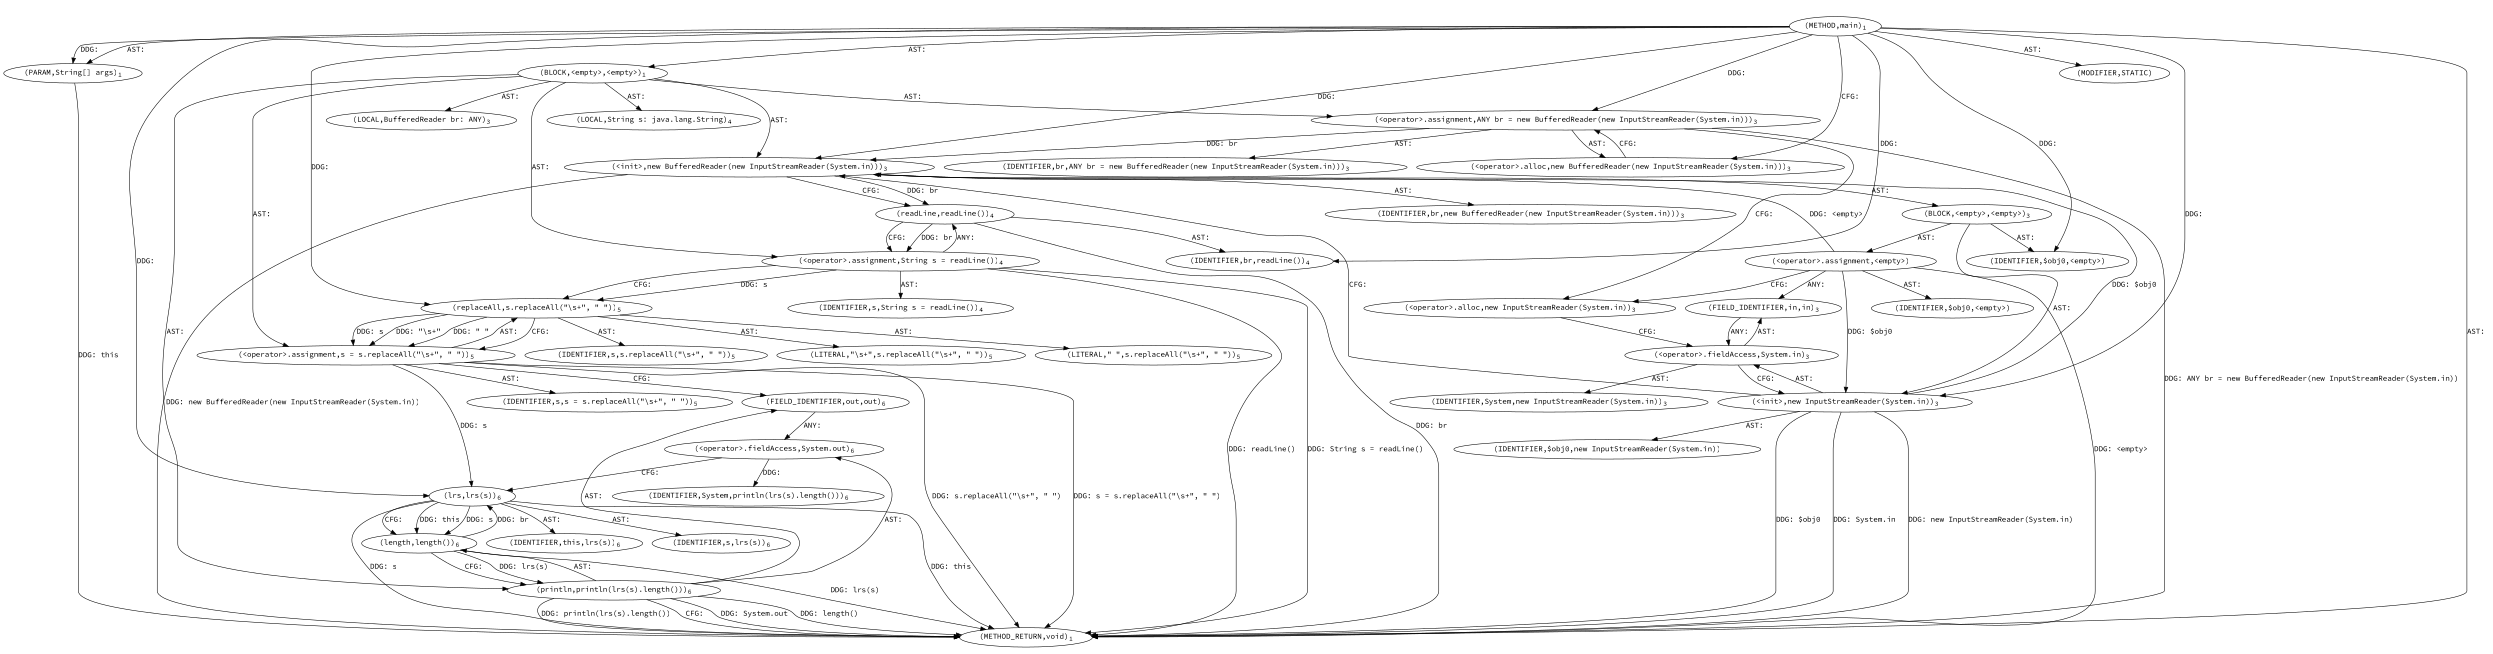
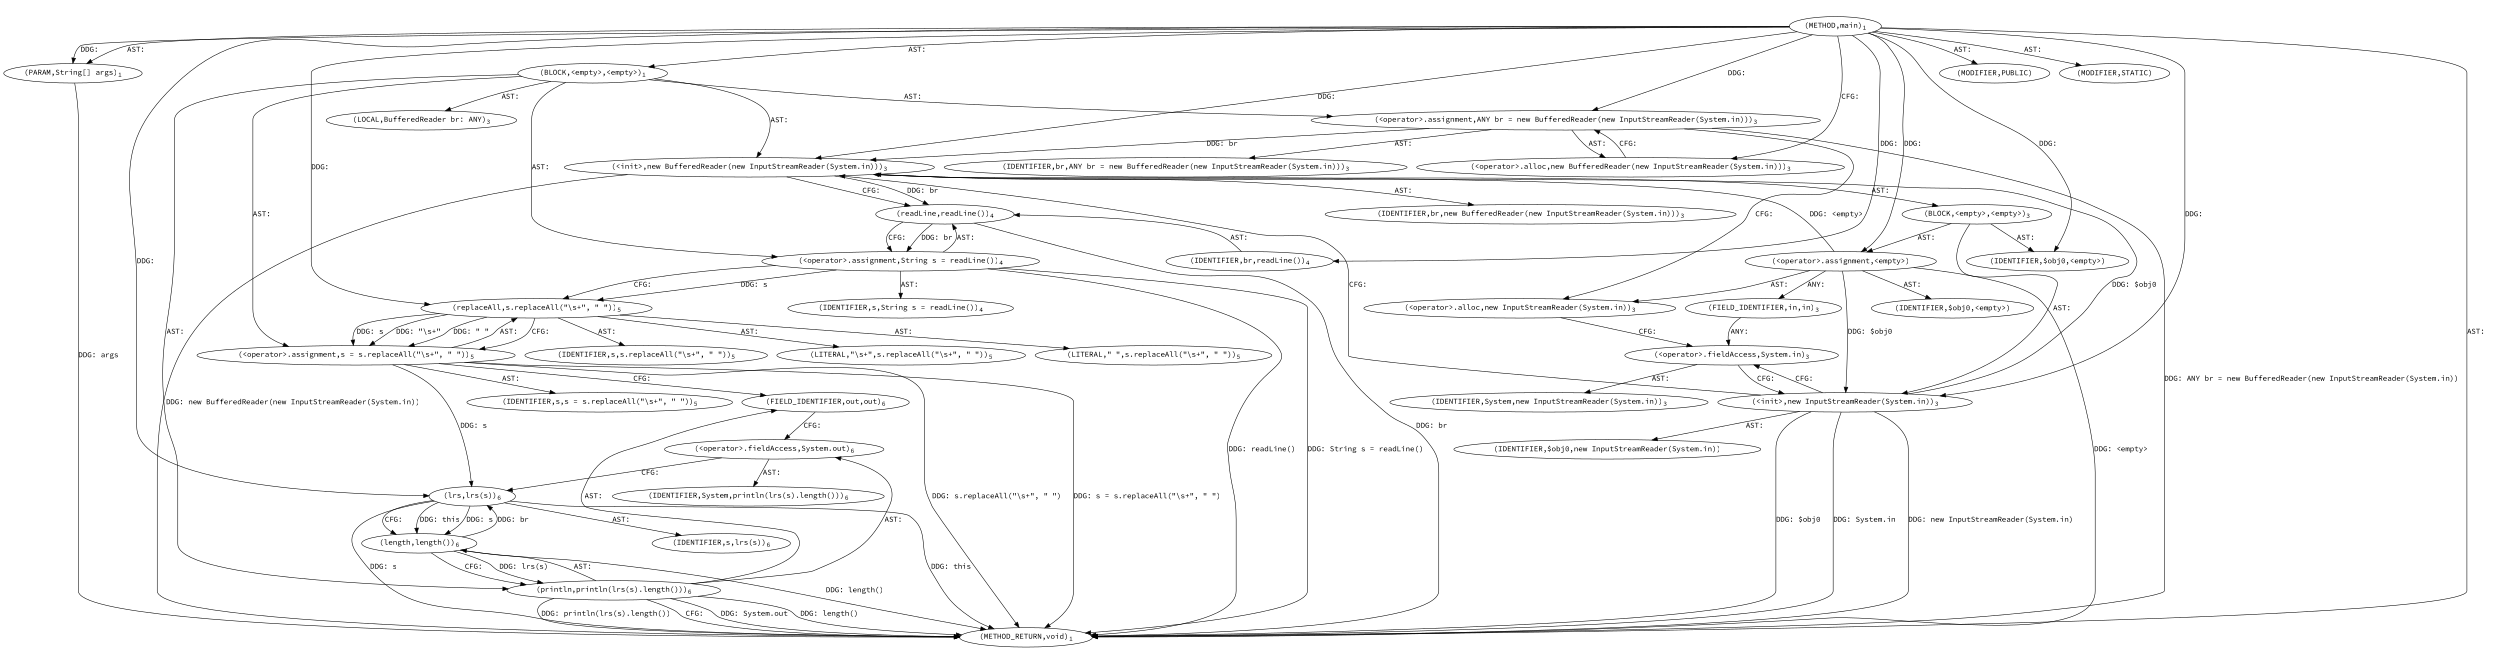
none -> (1995, 73)
(654, 120) -> none
none -> (1903, 139)
(1116, 227) -> (1134, 220)
(968, 238) -> (968, 238)
(1782, 285) -> (1782, 285)
(1753, 335) -> none
(99, 355) -> (99, 355)
(1807, 379) -> (1807, 379)
(815, 426) -> (815, 426)
(774, 473) -> (774, 473)
(565, 543) -> none
(855, 590) -> (855, 590)
